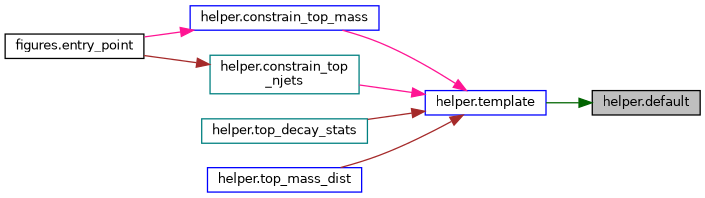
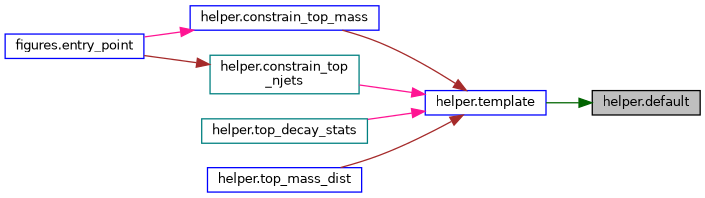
(75, 46) -> (75, 46)
(401, 52) -> (401, 52)
(390, 116) -> (390, 116)
